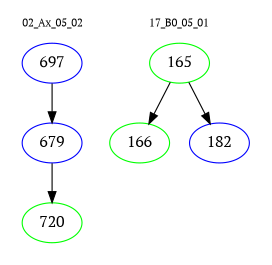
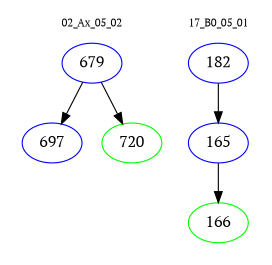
(180, 63) -> (218, 143)
(52, 98) -> (75, 98)
(197, 98) -> (218, 98)
